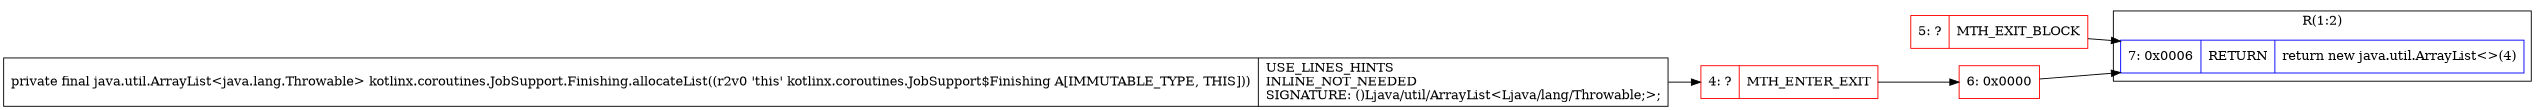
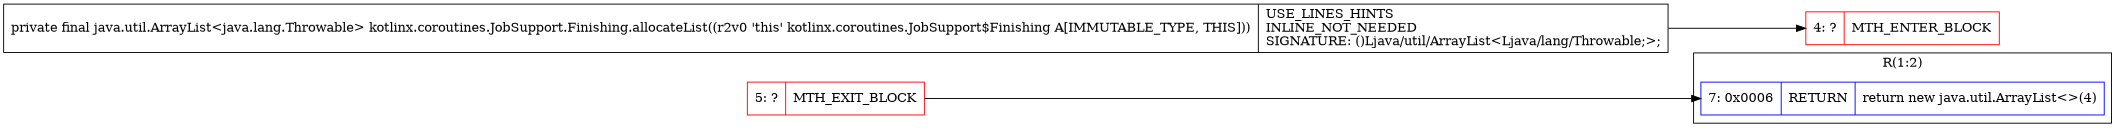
(1809, 82) -> (1922, 28)
(1999, 82) -> none
